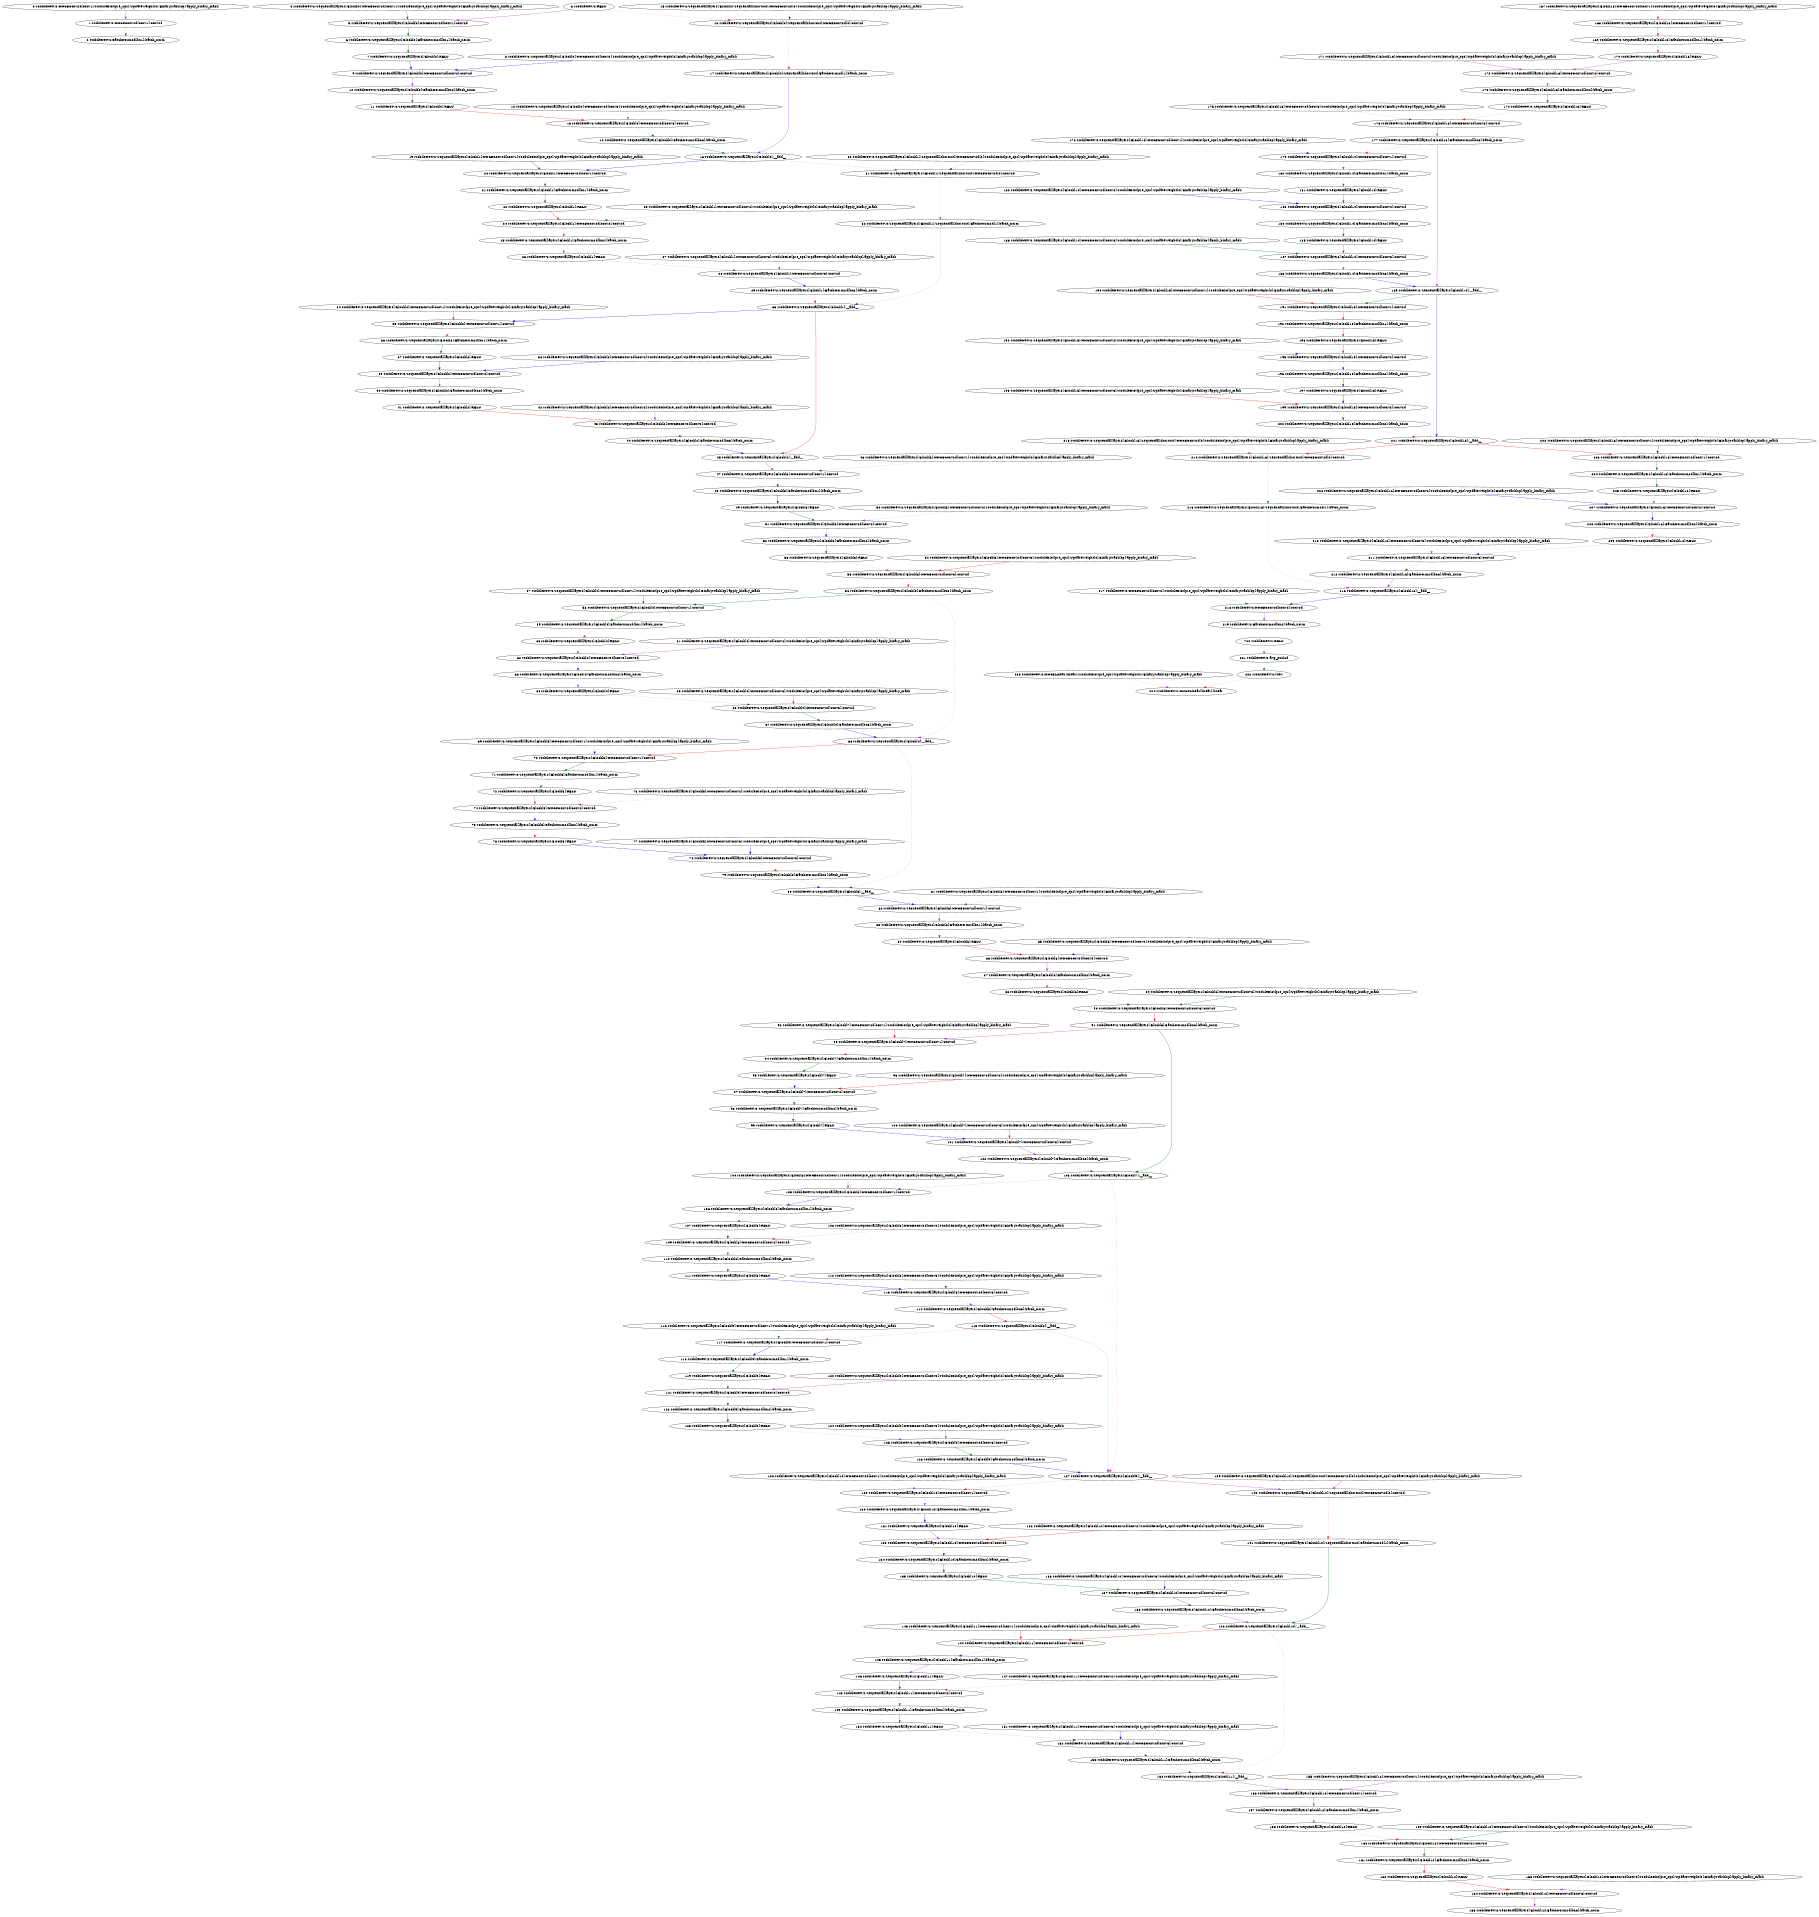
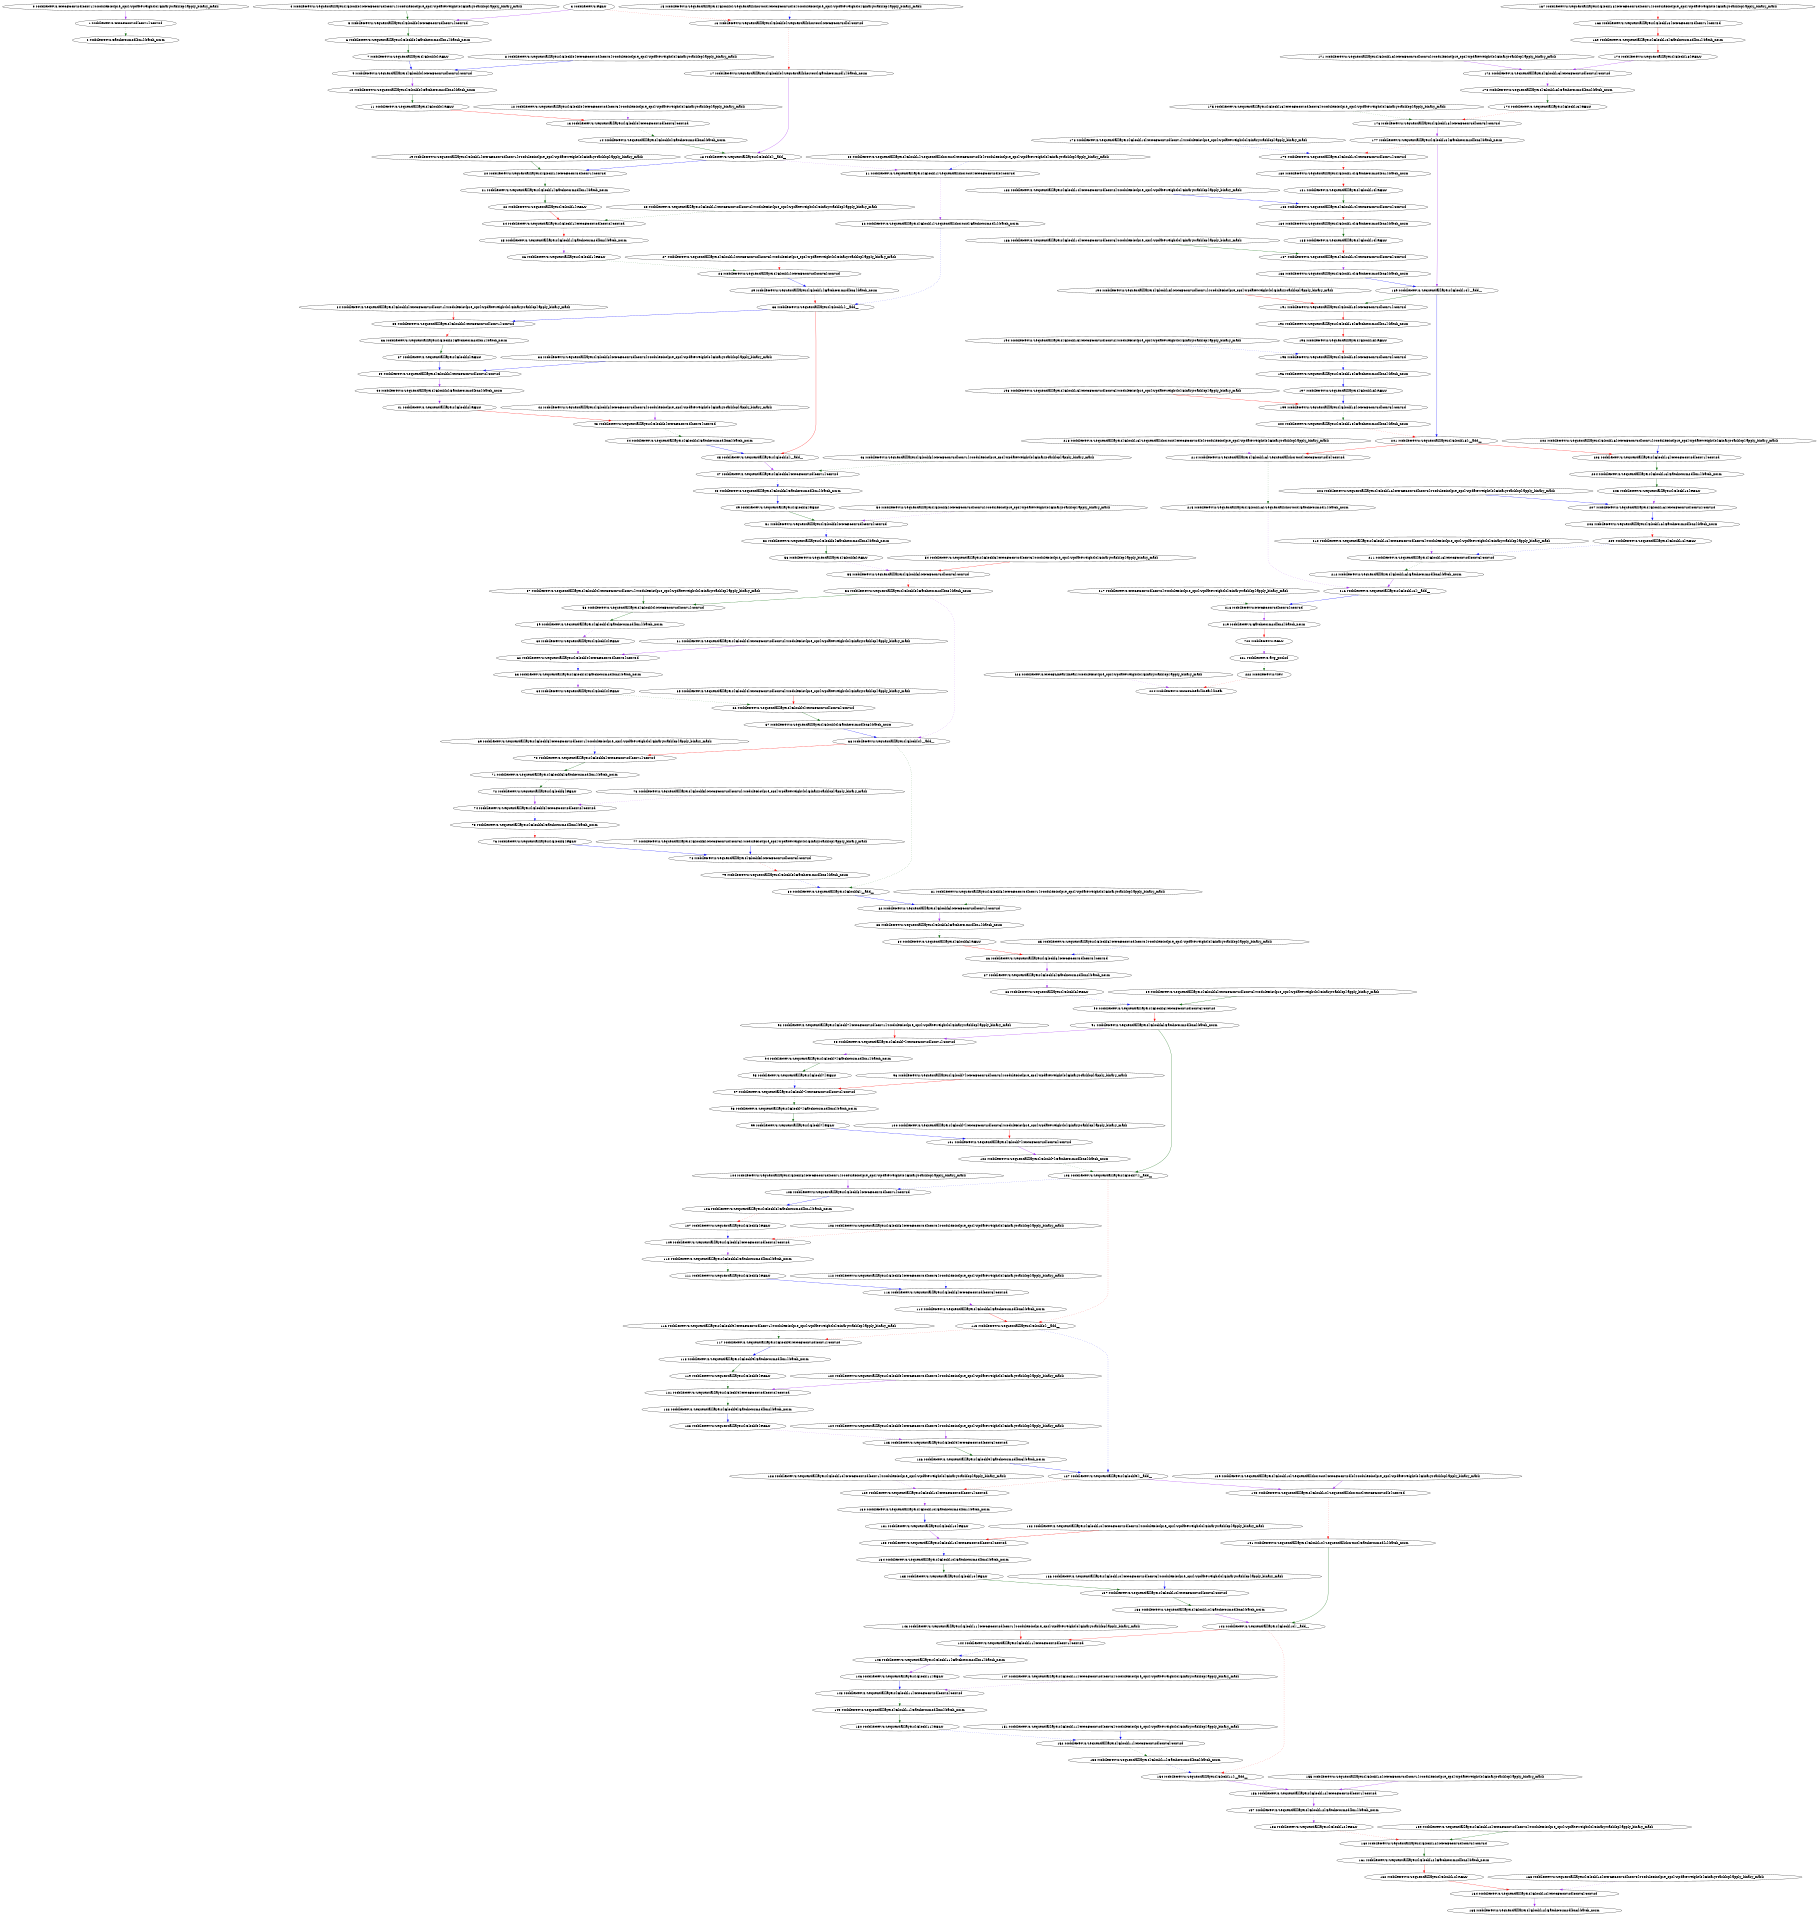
none -> (1264, 632)
(1117, 1325) -> (1108, 1274)
